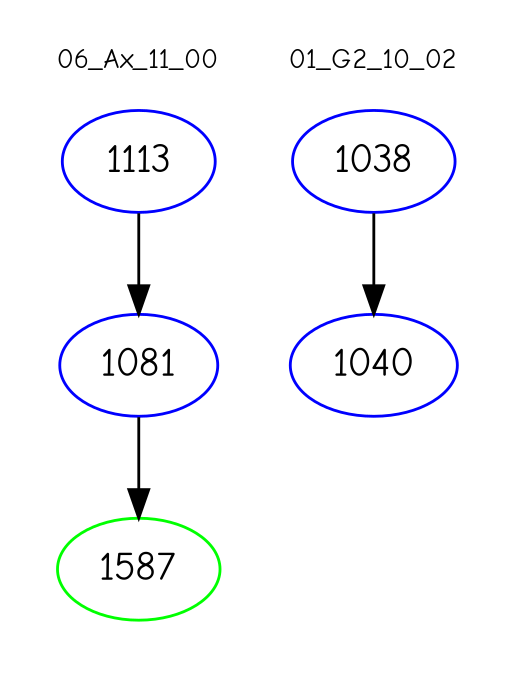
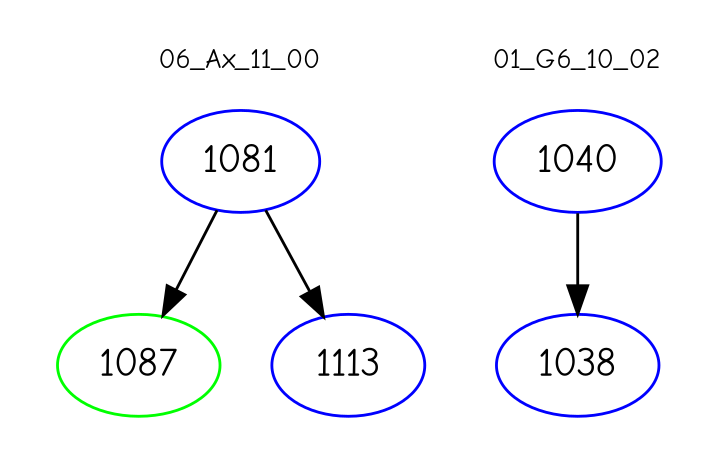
(374, 61) -> (578, 61)
(139, 249) -> (288, 251)
(374, 249) -> (578, 249)
(139, 569) -> (139, 365)
